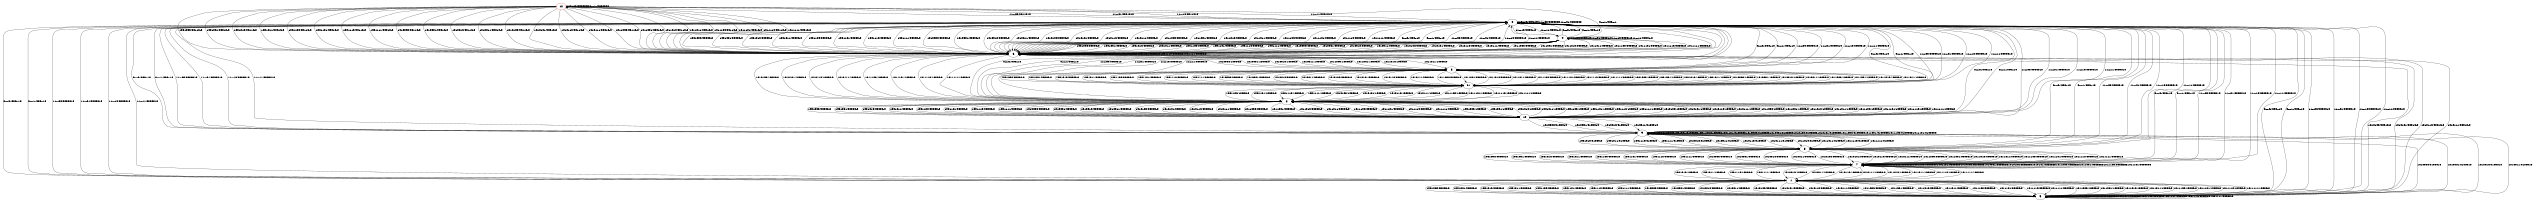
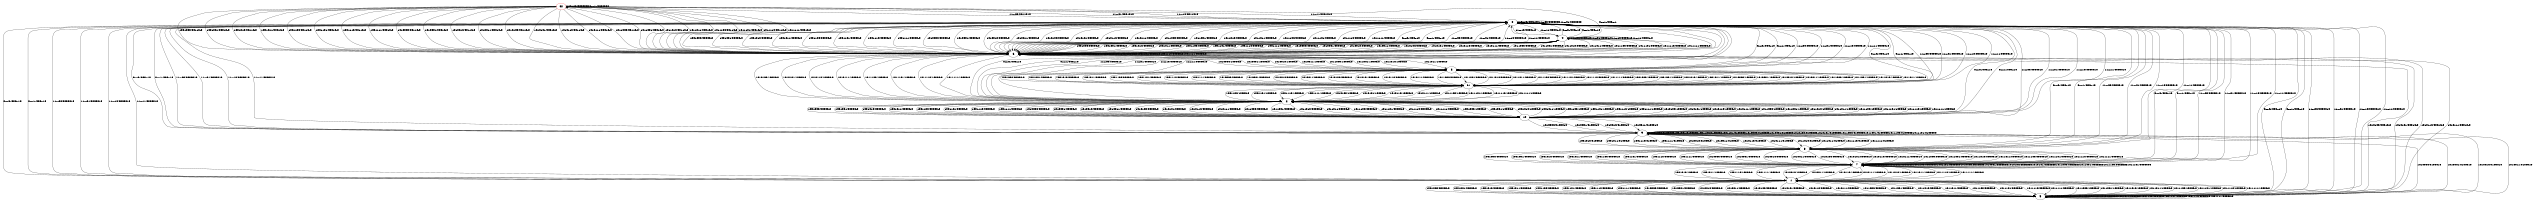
(561, 7) -> (561, 7)
